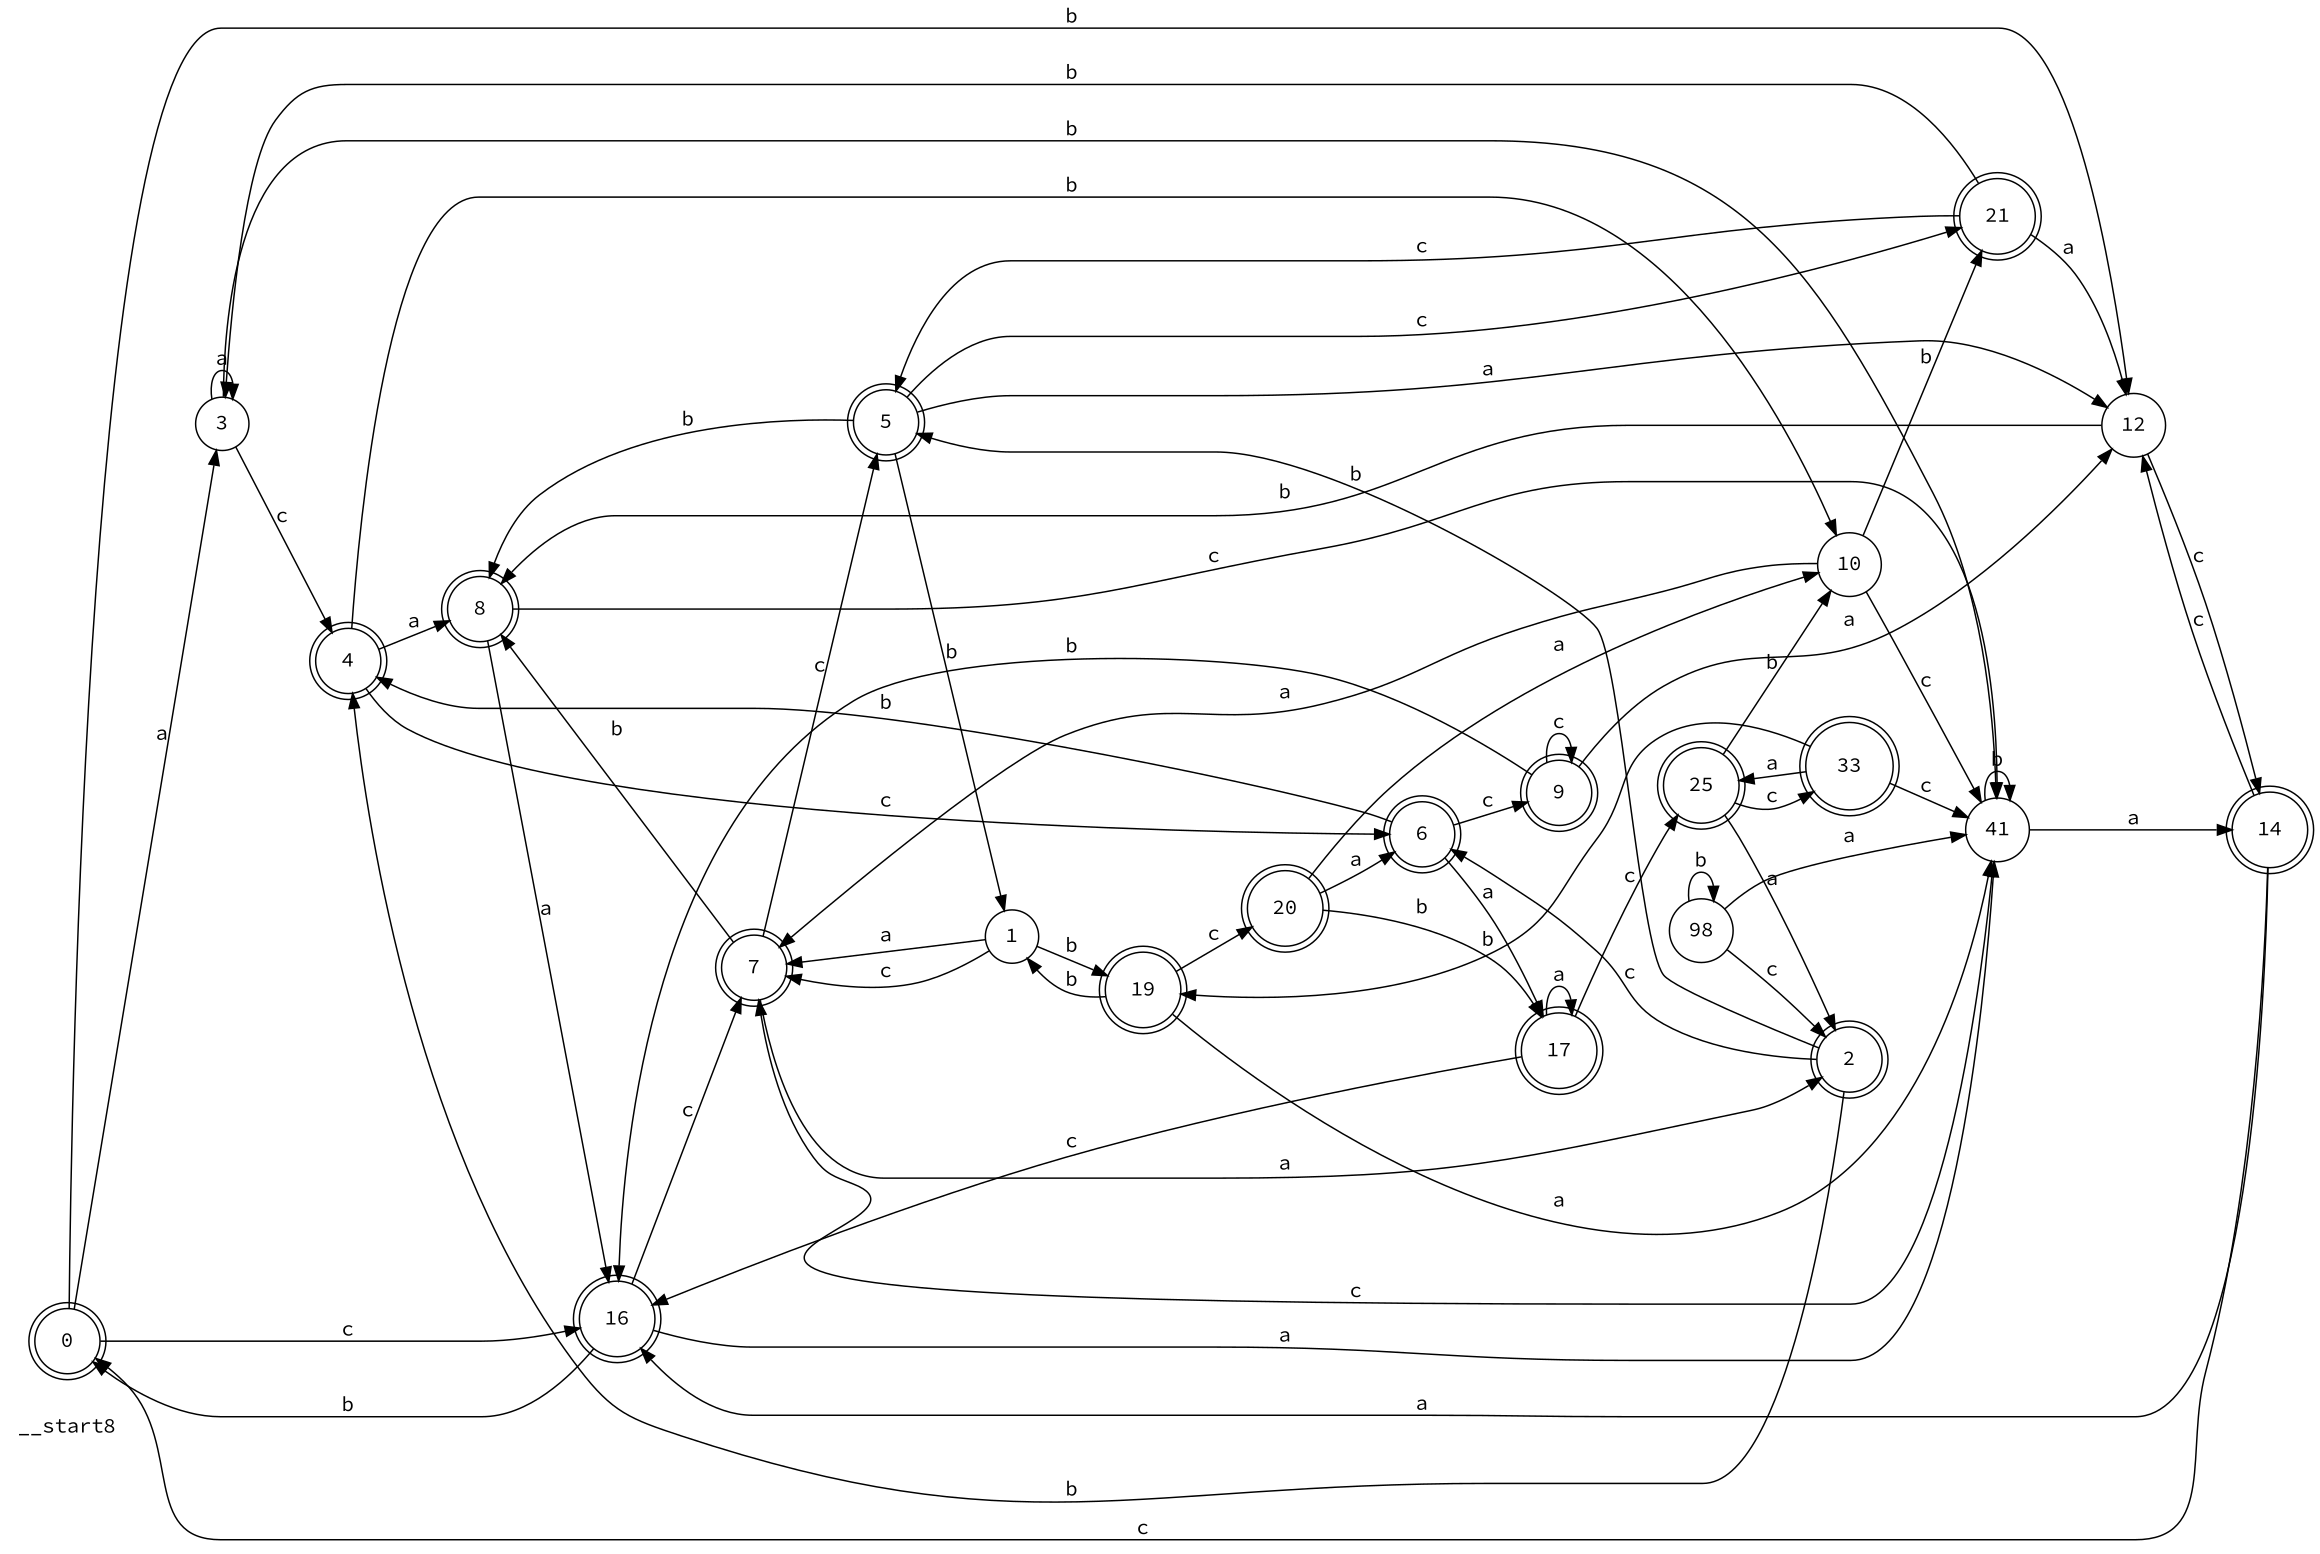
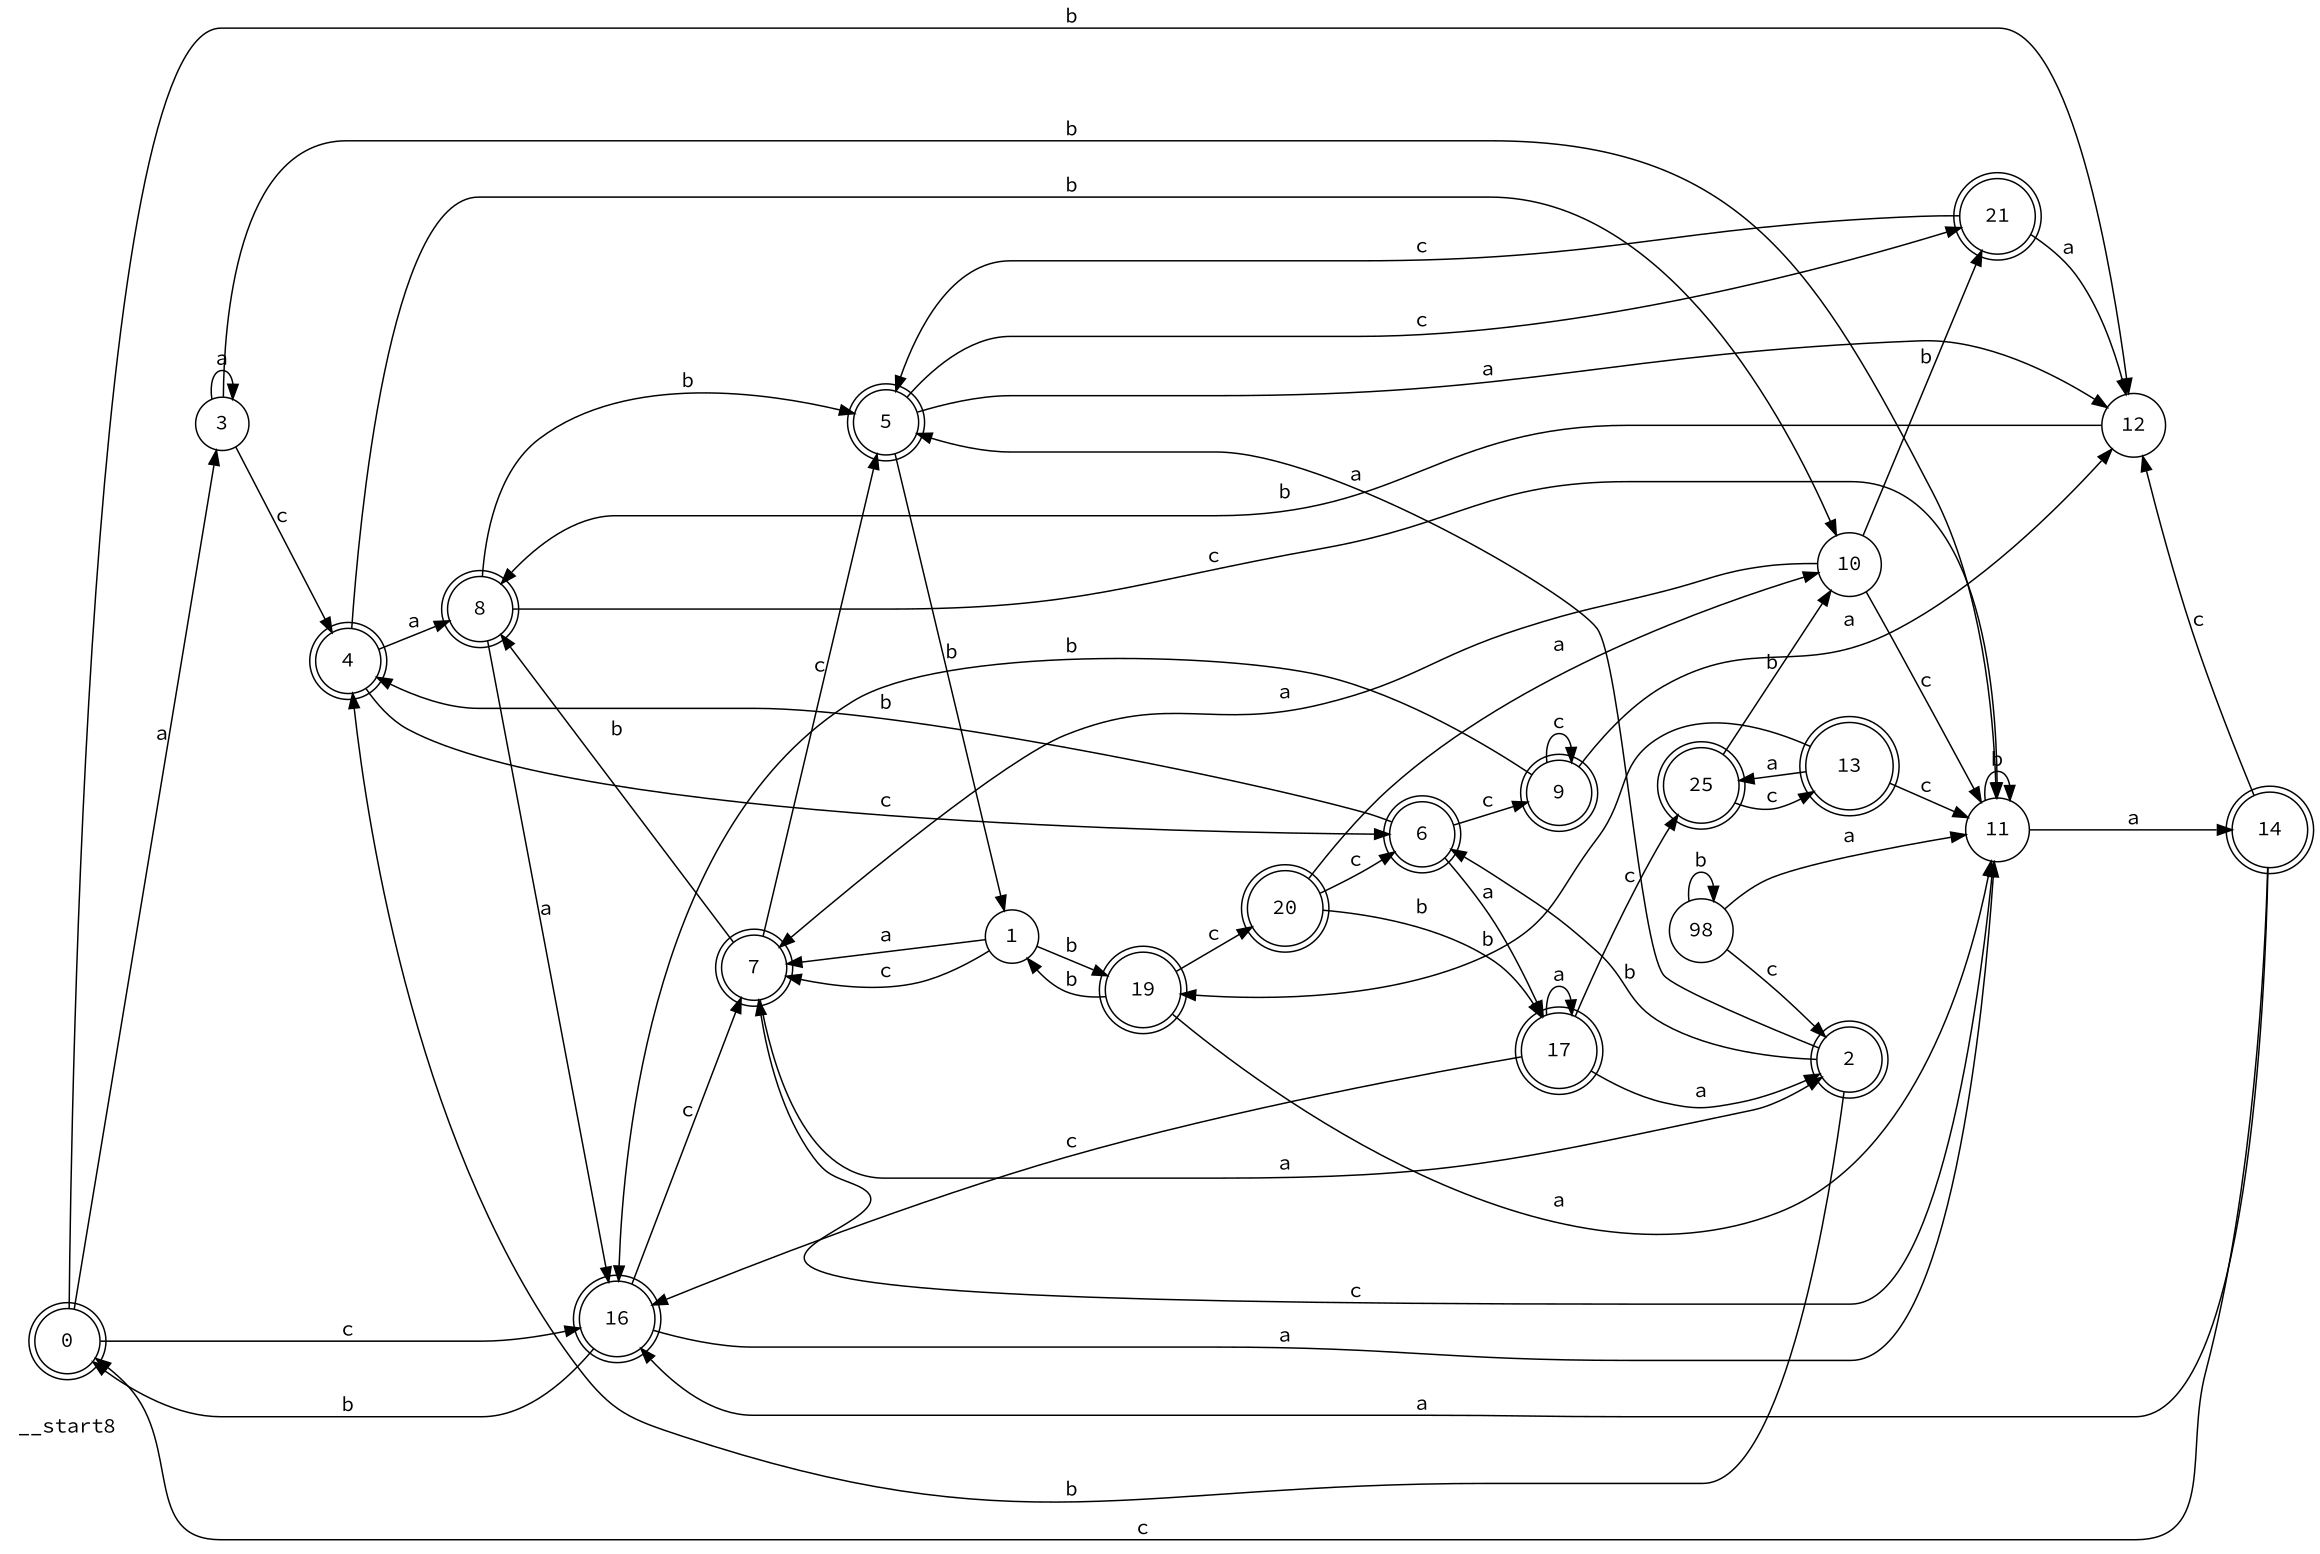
(1007, 84) -> none
(650, 443) -> (610, 405)
(1356, 475) -> (1356, 475)
(2209, 614) -> none
(1849, 766) -> (1849, 766)
(1998, 830) -> (1998, 830)
(1356, 860) -> (1356, 860)
(1781, 914) -> (1697, 1108)
(1630, 973) -> (1630, 973)
